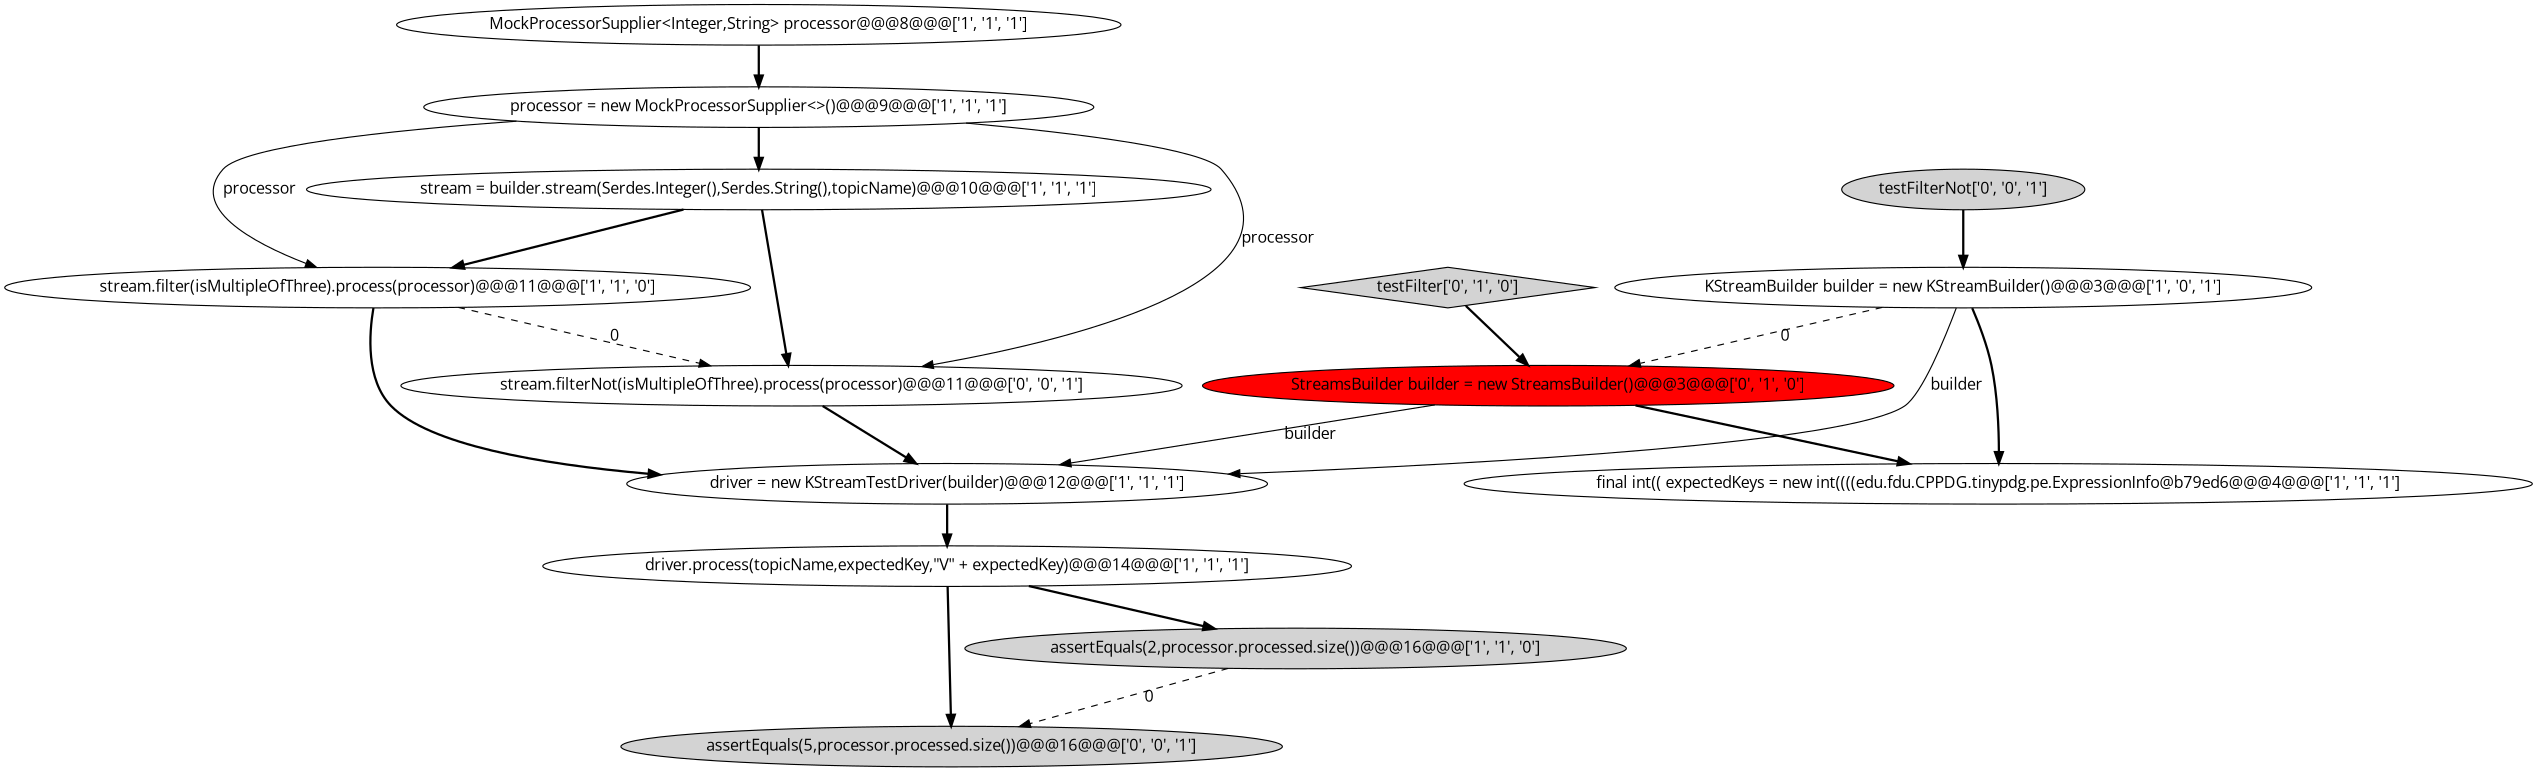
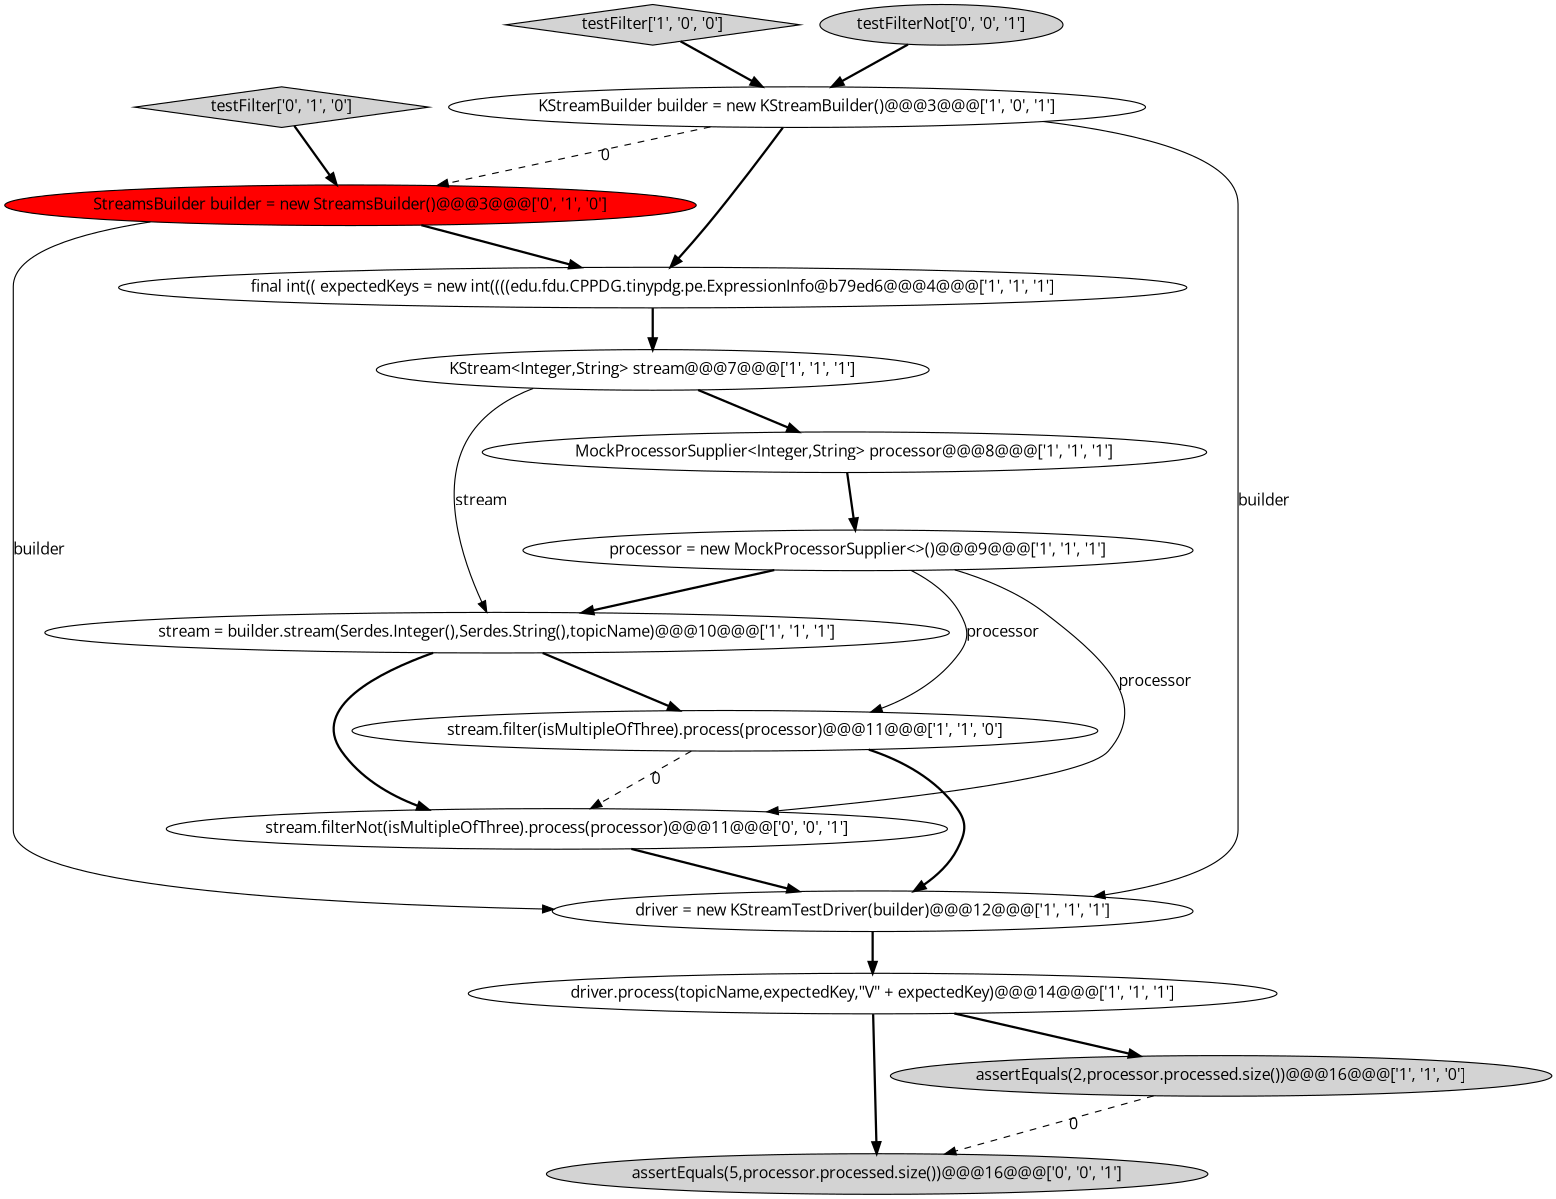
none -> (653, 25)
none -> (653, 370)
